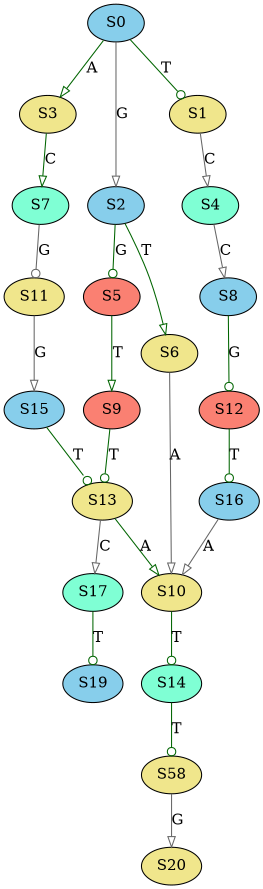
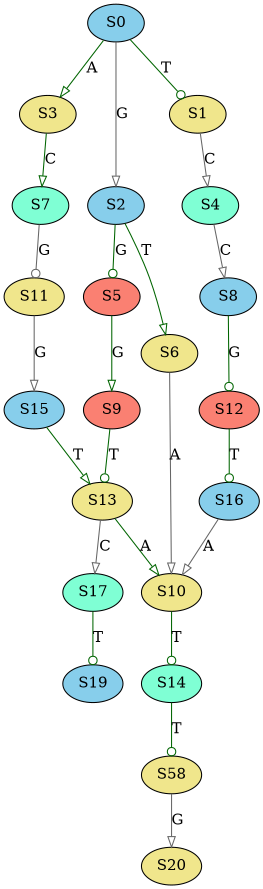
(118, 353) -> (118, 353)
(65, 451) -> (65, 451)
